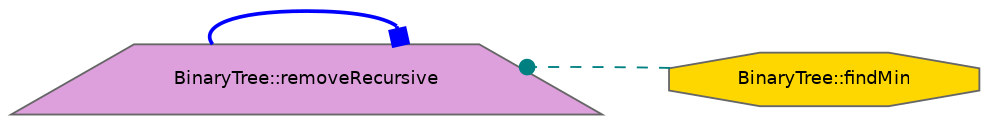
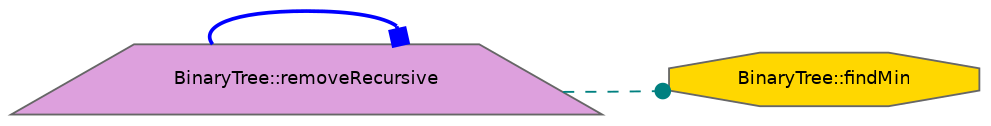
(602, 67) -> (609, 92)
